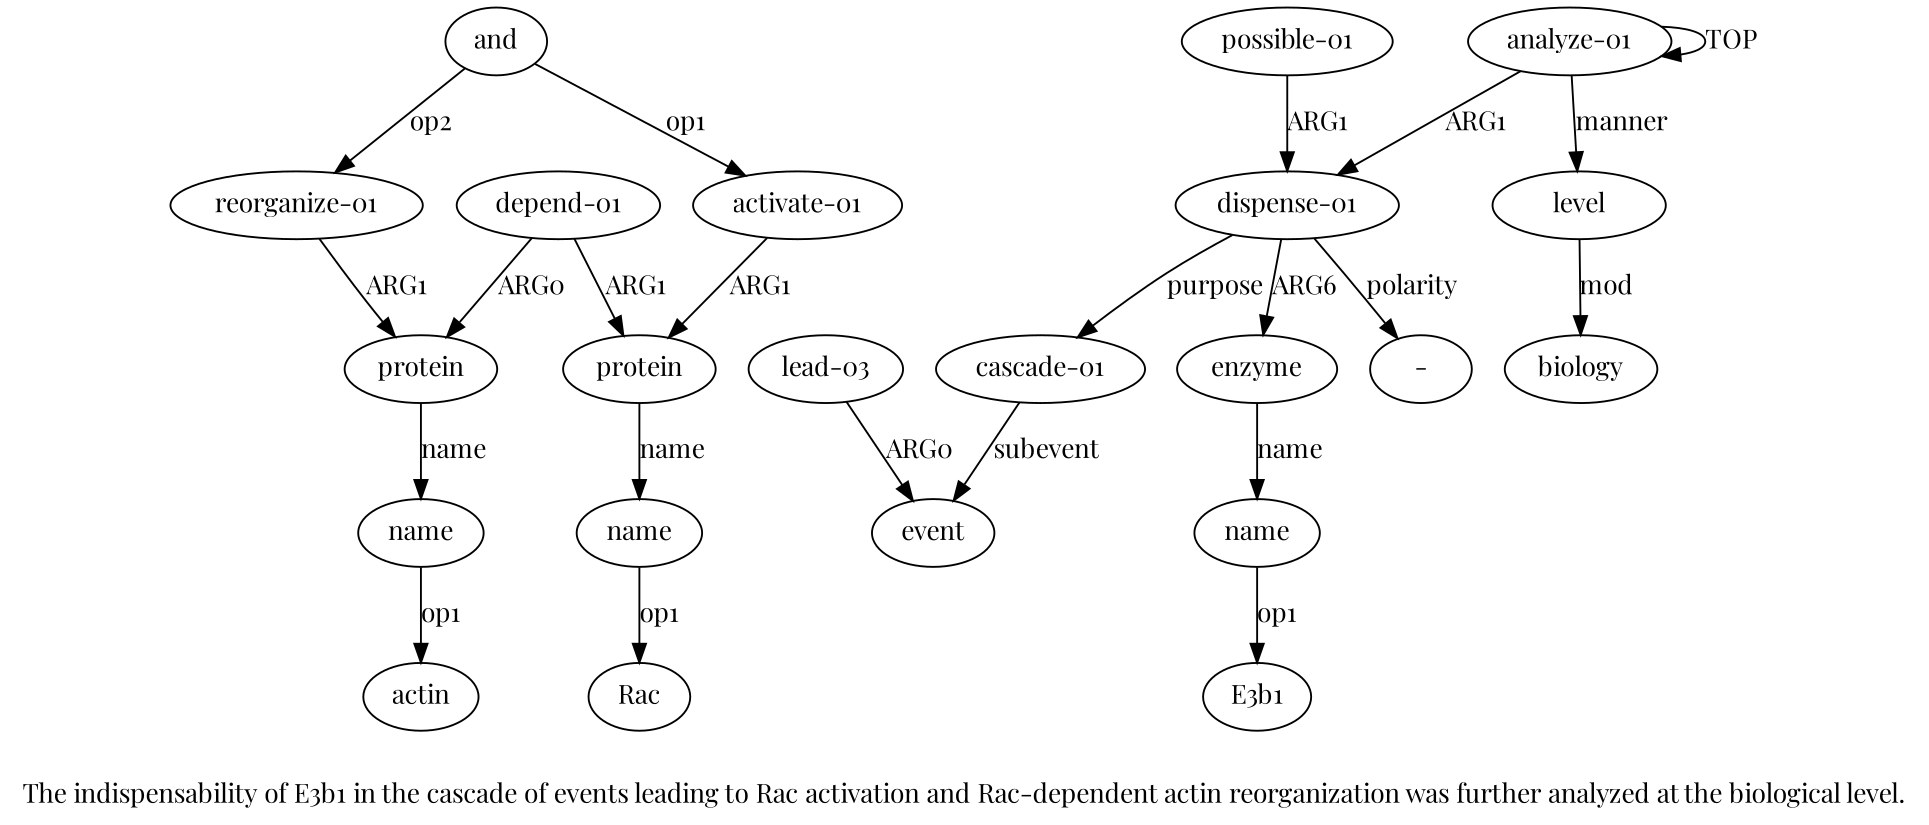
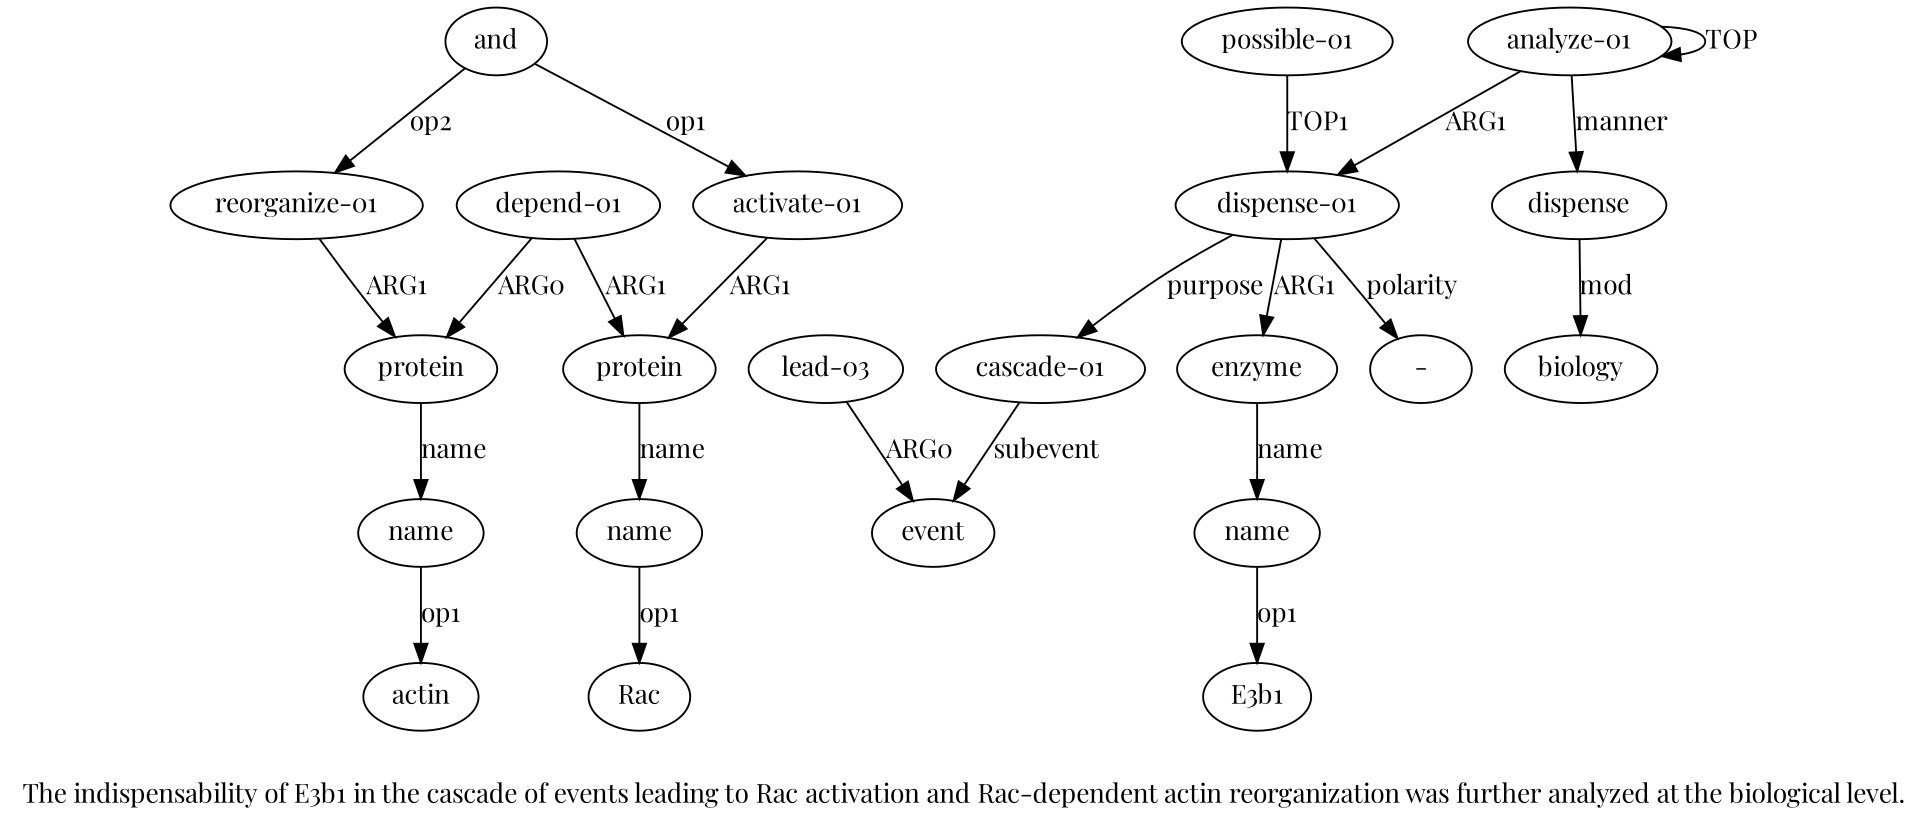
(1318, 123) -> (1318, 123)
(1579, 205) -> (1579, 205)
(1305, 287) -> (1305, 287)
